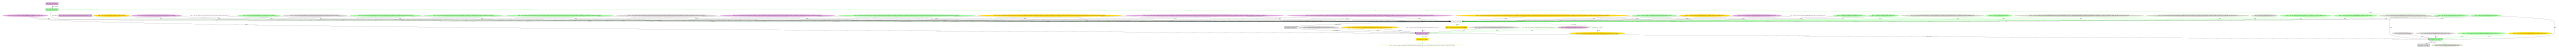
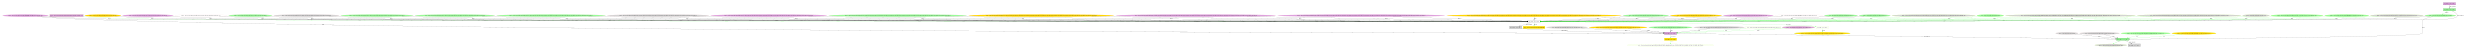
(2451, 16) -> none
(1422, 27) -> (1670, 27)
